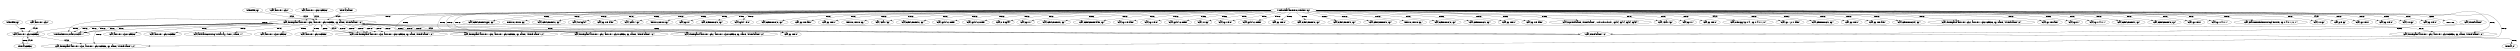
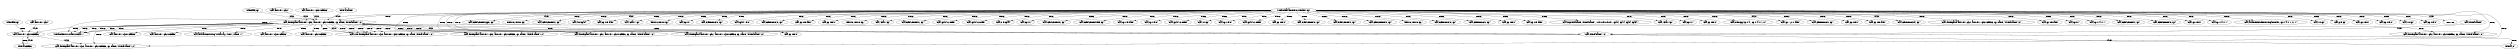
(1007, 11) -> (1010, 12)
(547, 16) -> (547, 16)
(632, 16) -> (632, 16)
(1715, 16) -> (1715, 16)
(1754, 16) -> (1754, 16)
(1877, 16) -> (1877, 16)
(2317, 16) -> (2317, 16)
(2432, 16) -> (2432, 16)
(1092, 22) -> (1092, 22)
(2271, 22) -> (2271, 22)
(2400, 28) -> (2400, 28)
none -> (2035, 40)
